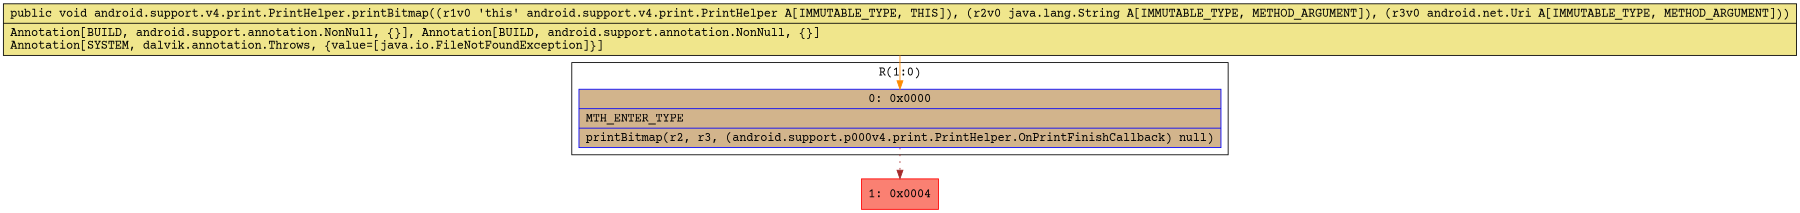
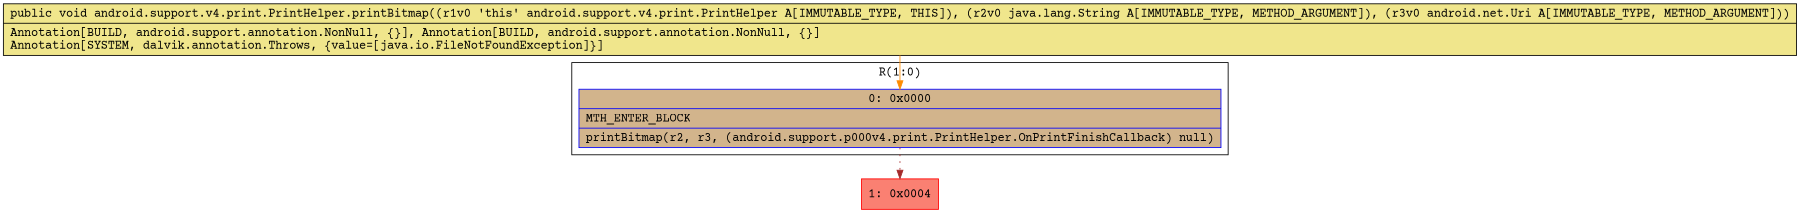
(635, 118) -> (638, 118)
